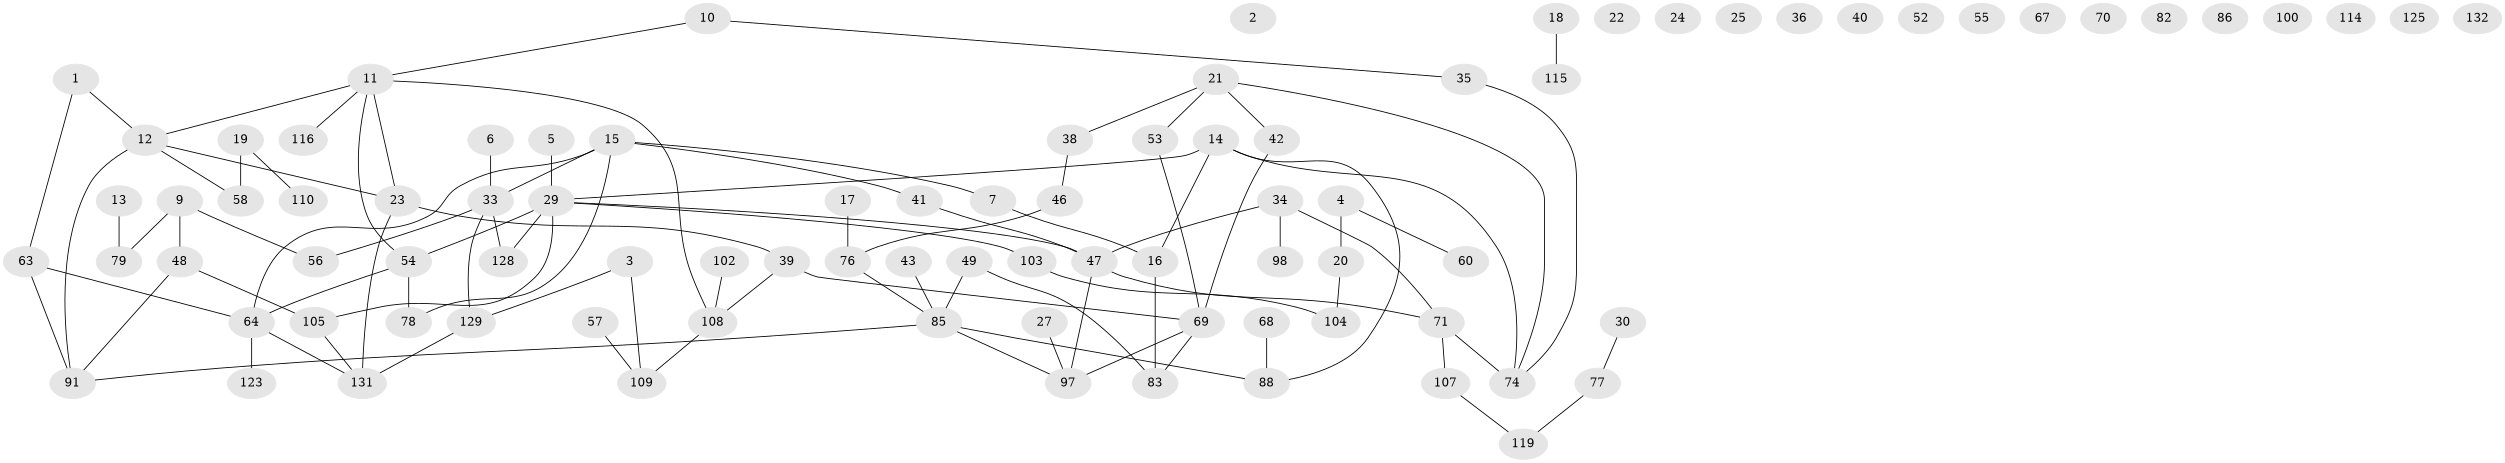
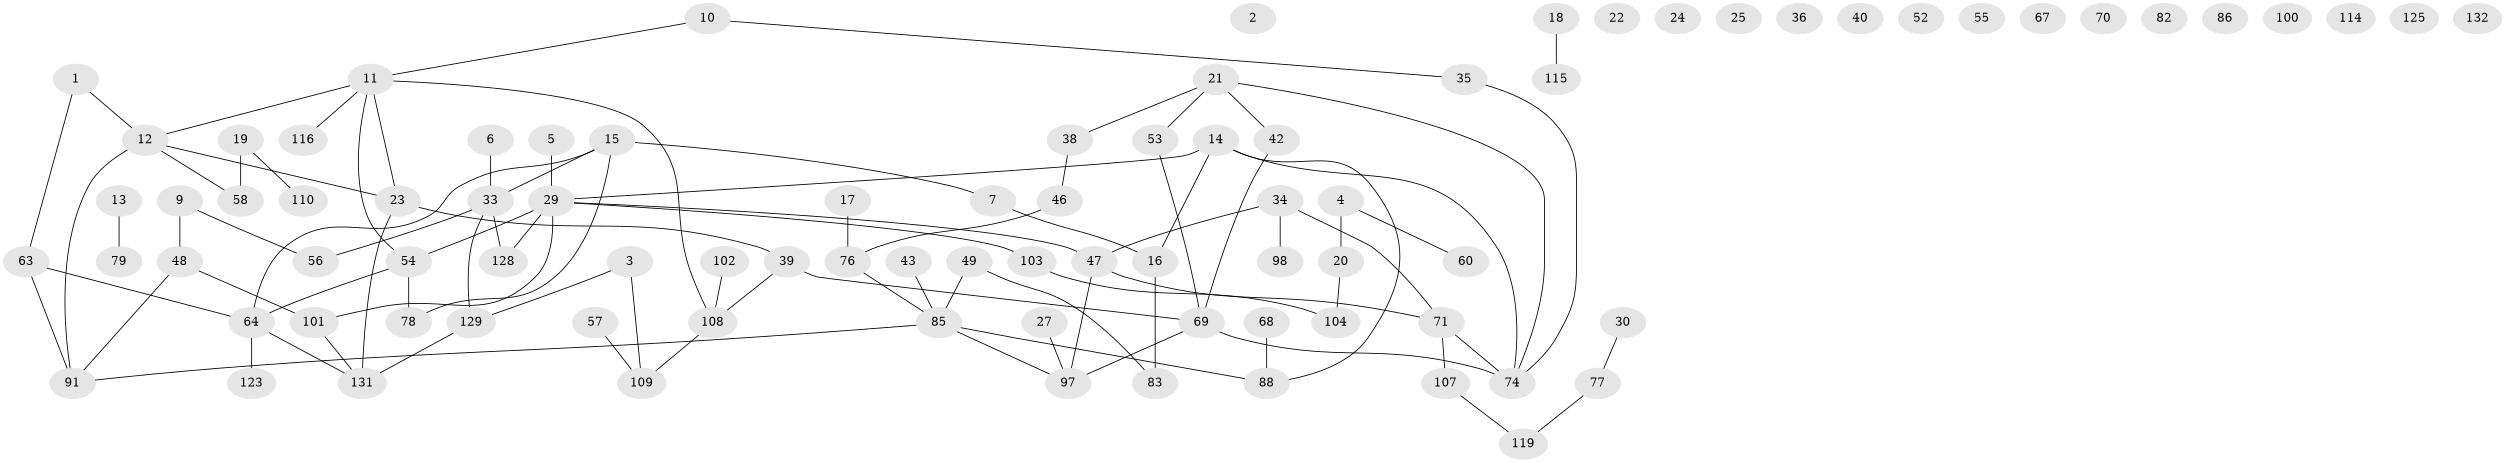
(920, 201) -> none
(150, 231) -> none
(314, 323) -> (314, 323)
(1178, 353) -> (1364, 353)
